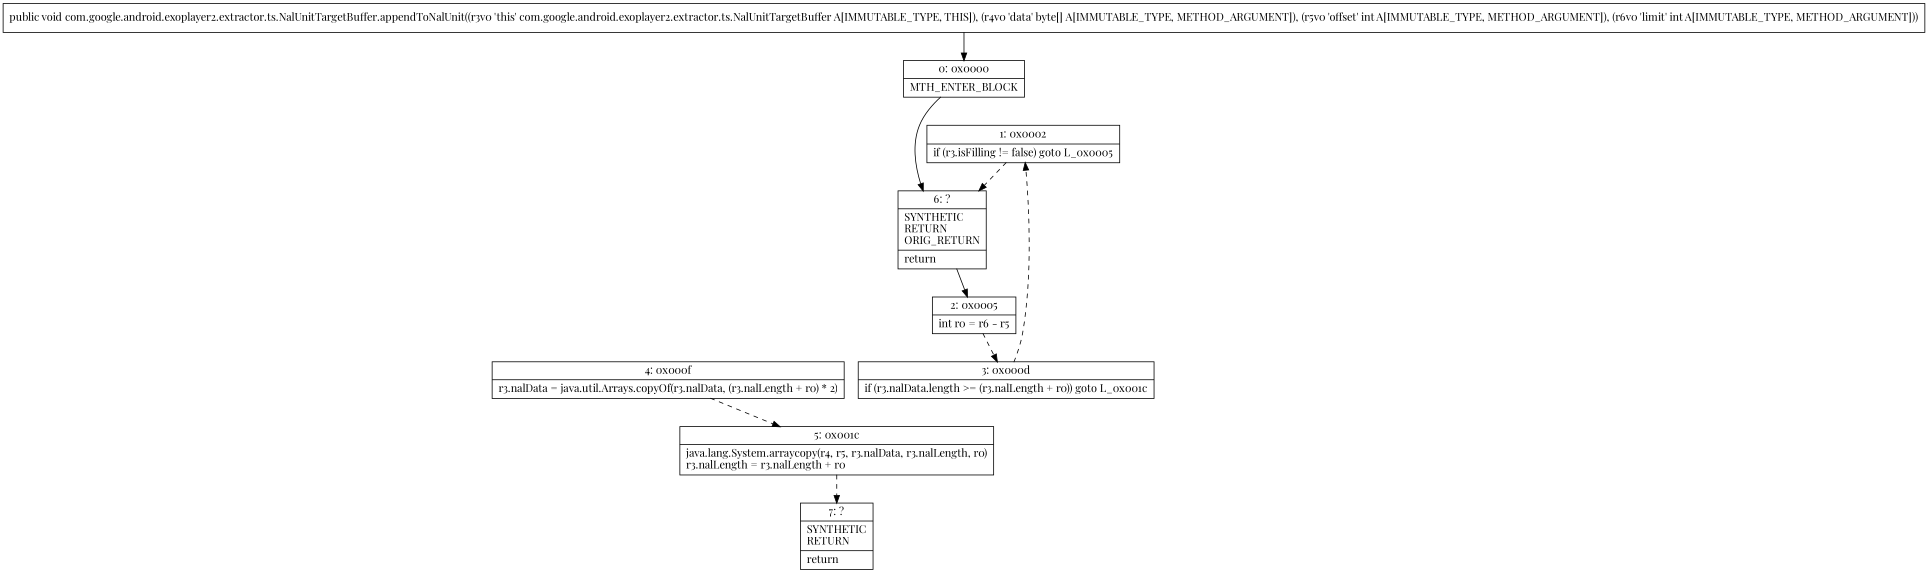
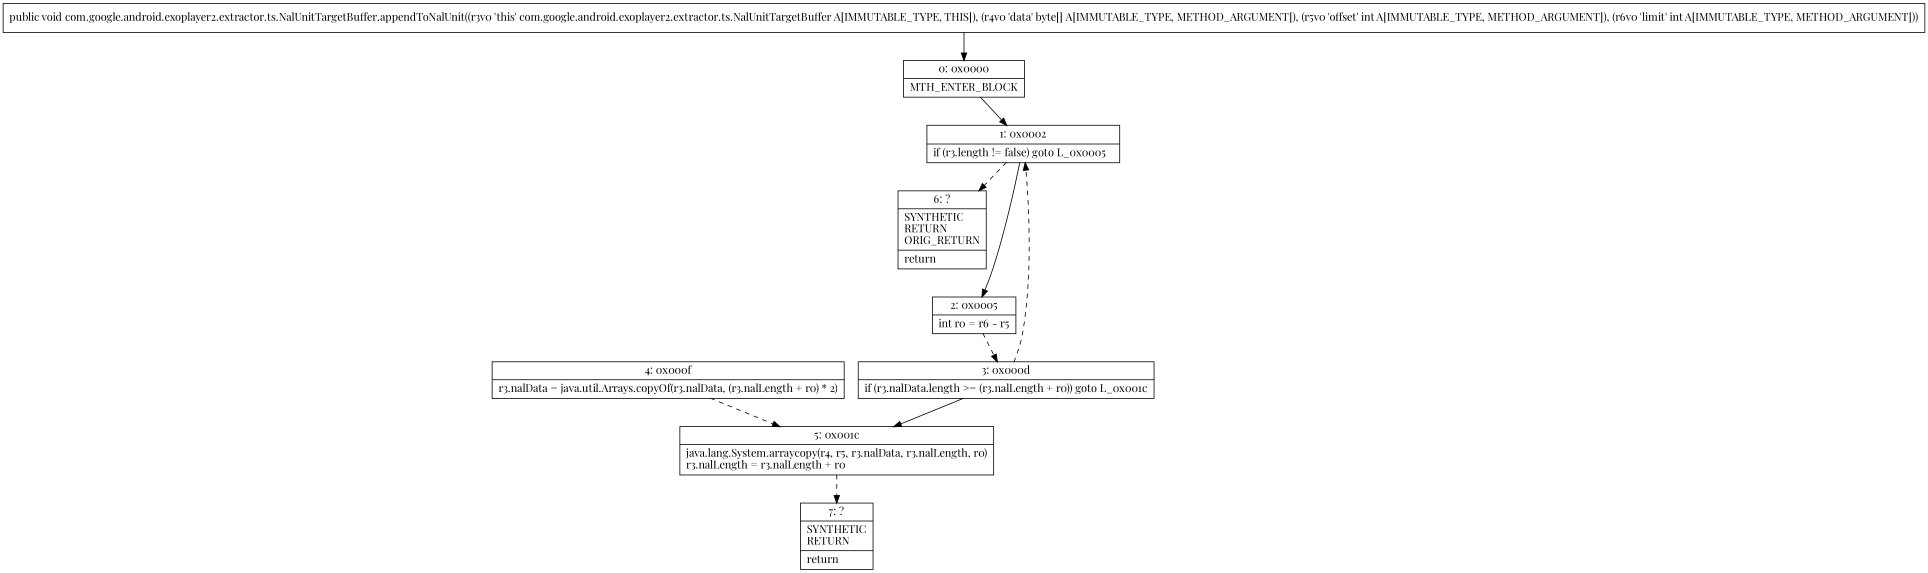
(916, 137) -> (991, 108)
(1023, 153) -> (1020, 153)
(961, 279) -> (1005, 227)
none -> (932, 411)
